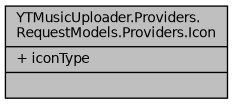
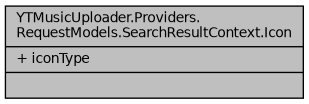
(116, 33) -> (154, 33)
